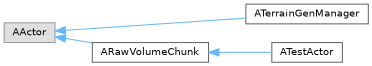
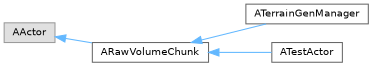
(156, 24) -> (234, 32)
